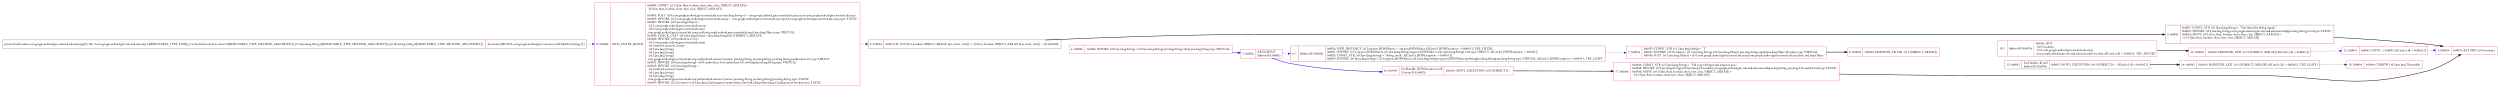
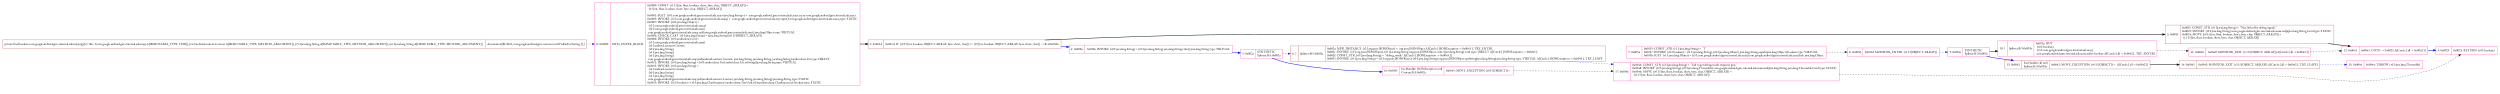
(2387, 41) -> (2338, 45)
(863, 44) -> (863, 44)
none -> (1064, 47)
(2172, 50) -> (2172, 50)
(2431, 50) -> (2431, 50)
(2325, 51) -> (2325, 51)
(1267, 52) -> (1266, 52)
(1836, 52) -> (1836, 52)
none -> (1969, 52)
(1615, 53) -> (1589, 63)
(2332, 65) -> (2332, 65)
(1562, 71) -> (1562, 71)
(2151, 75) -> (2151, 75)
